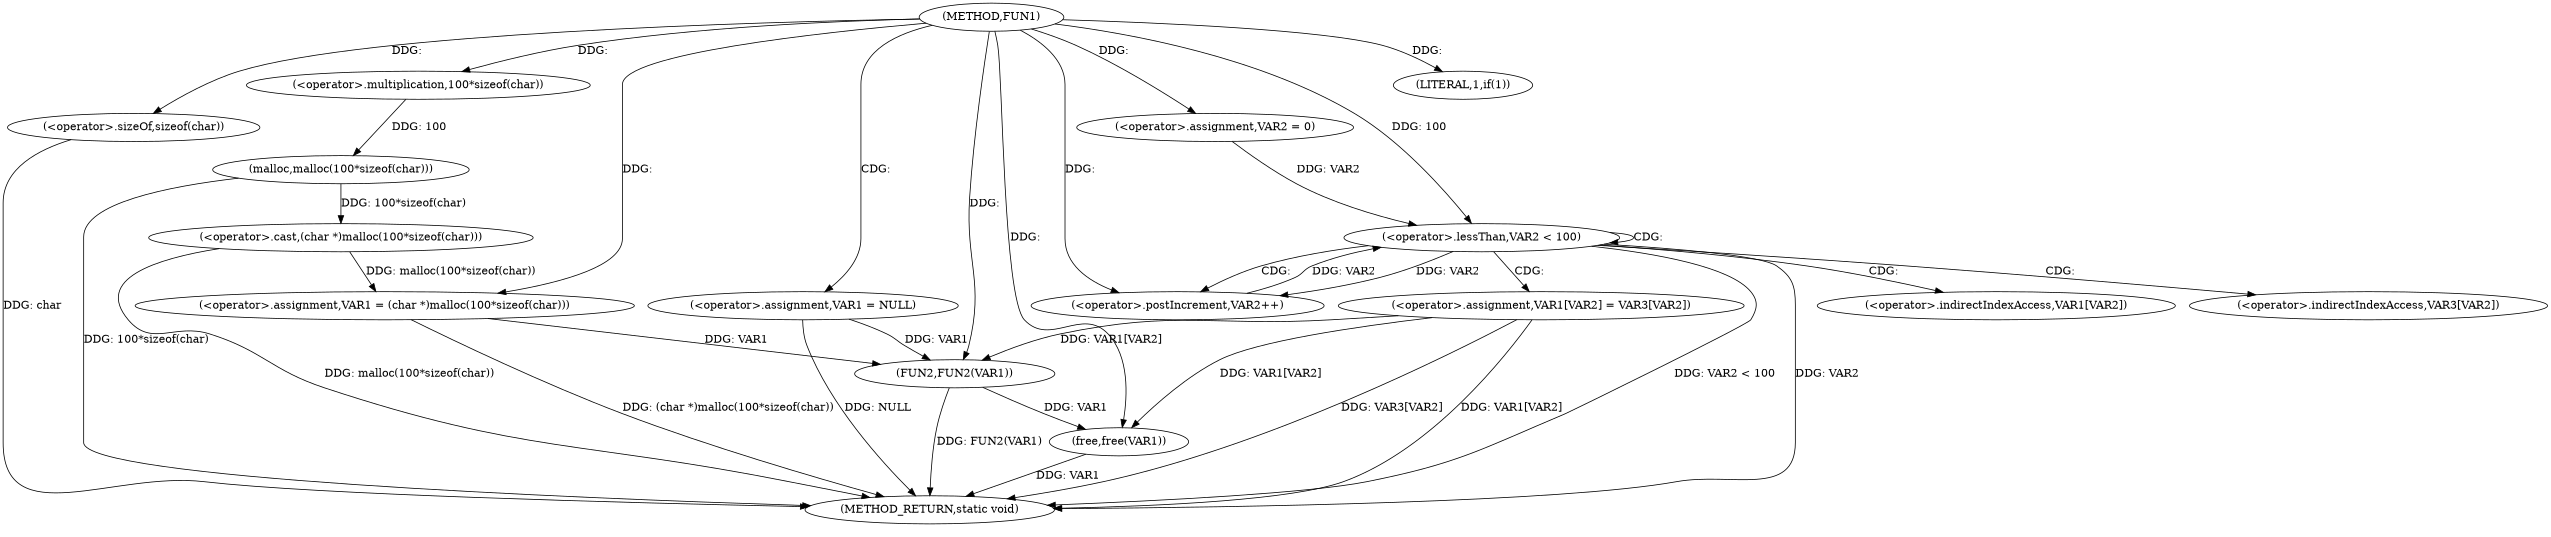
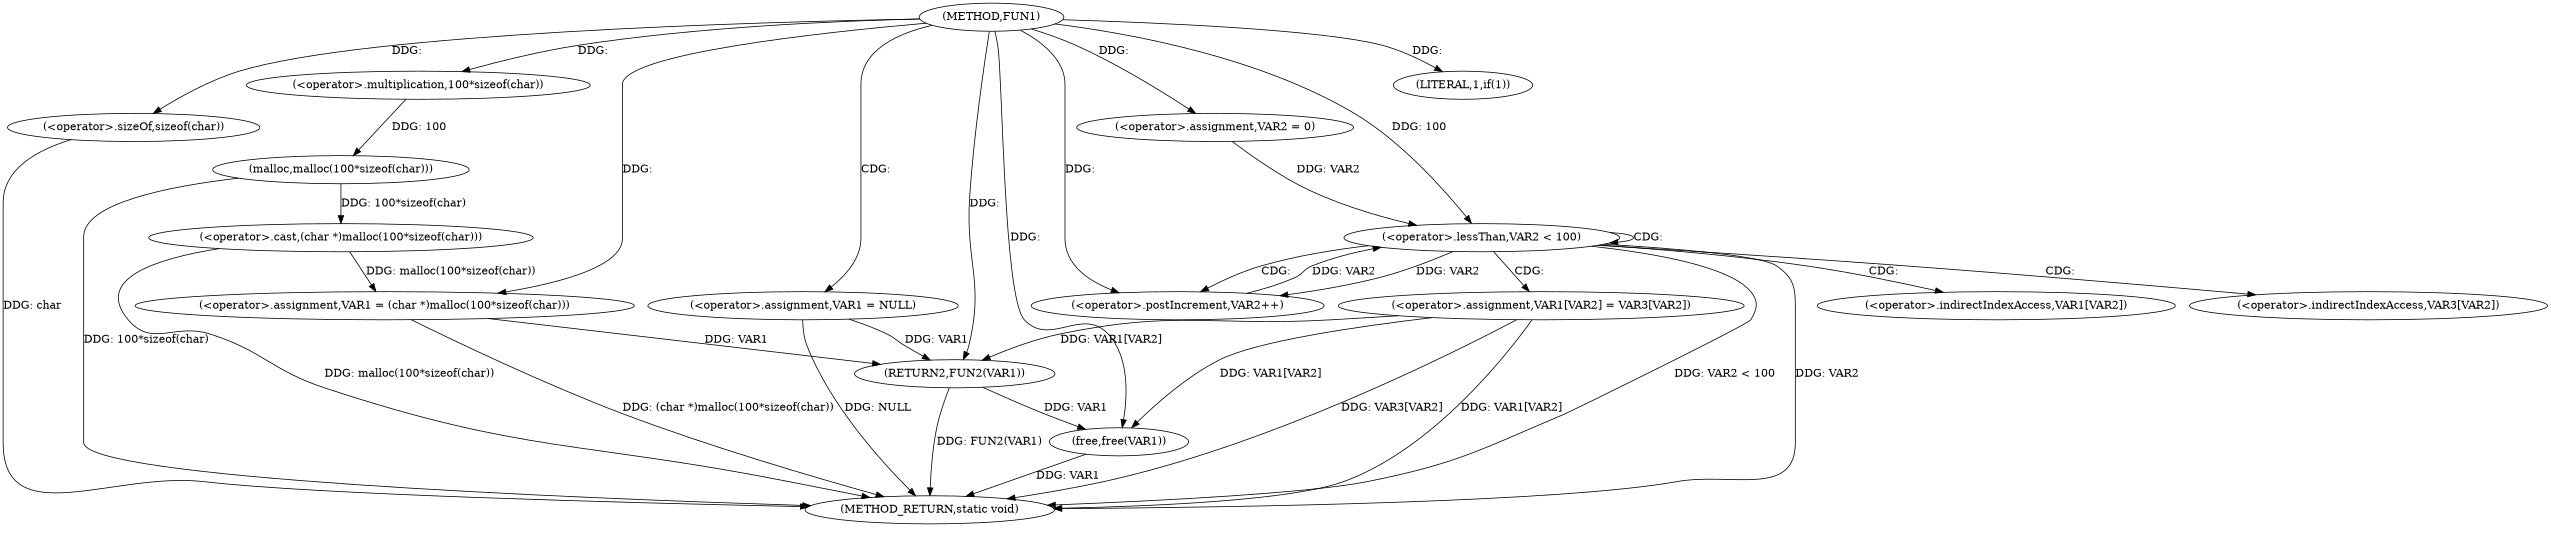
(955, 374) -> (955, 374)
